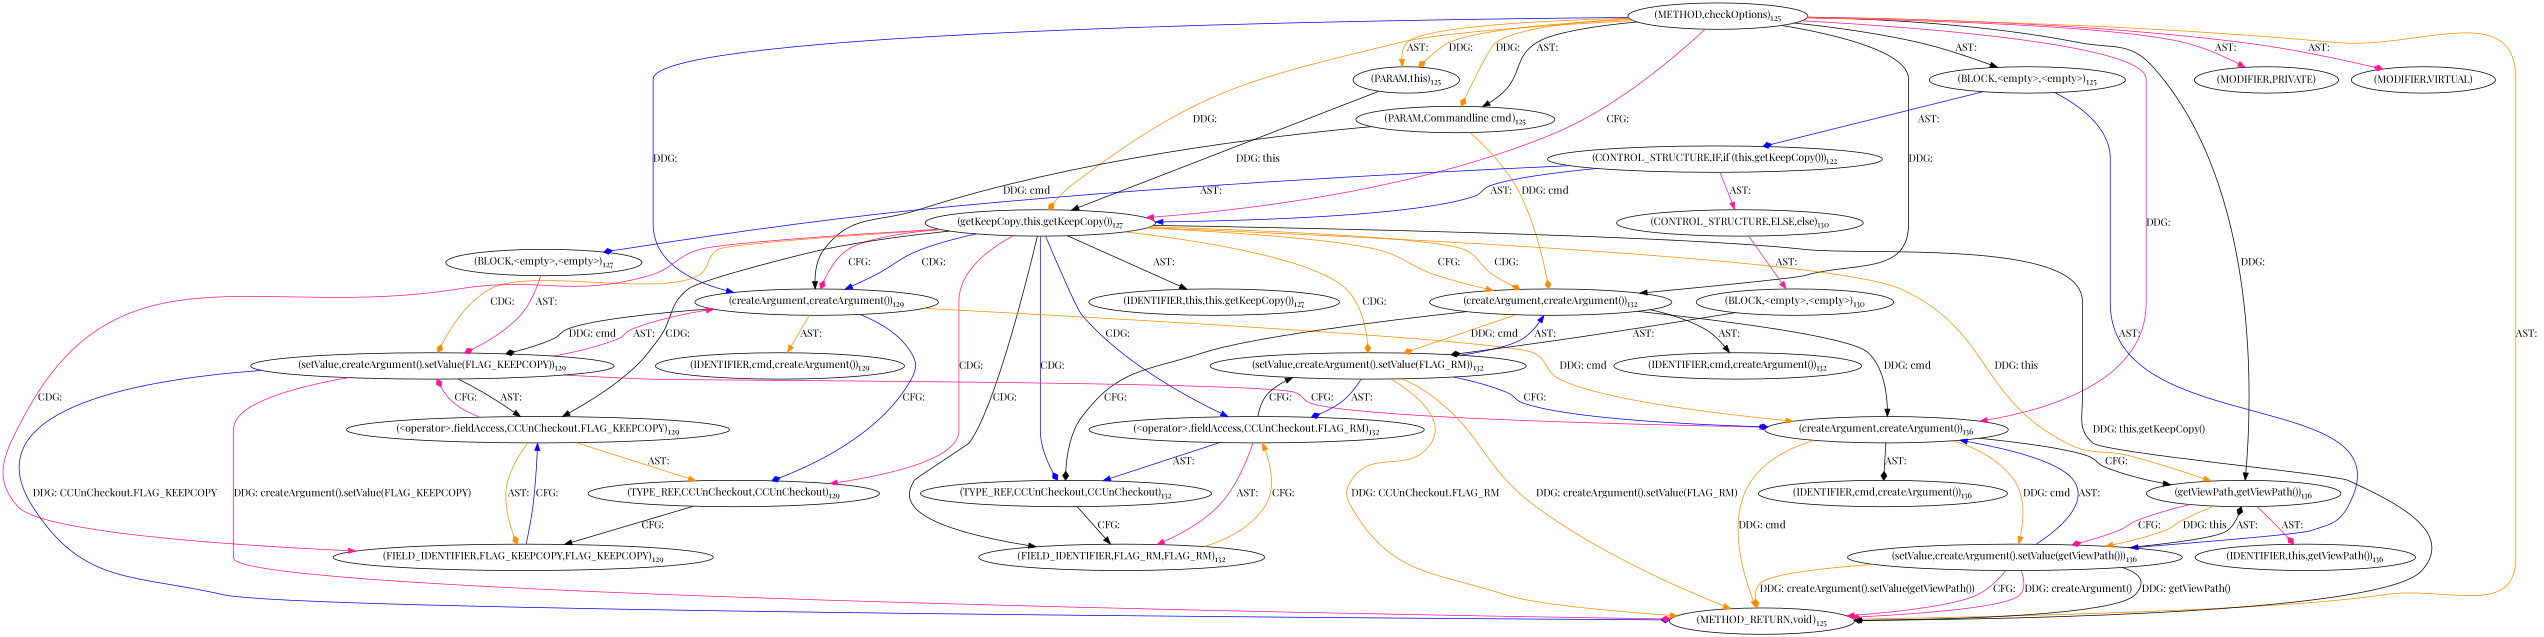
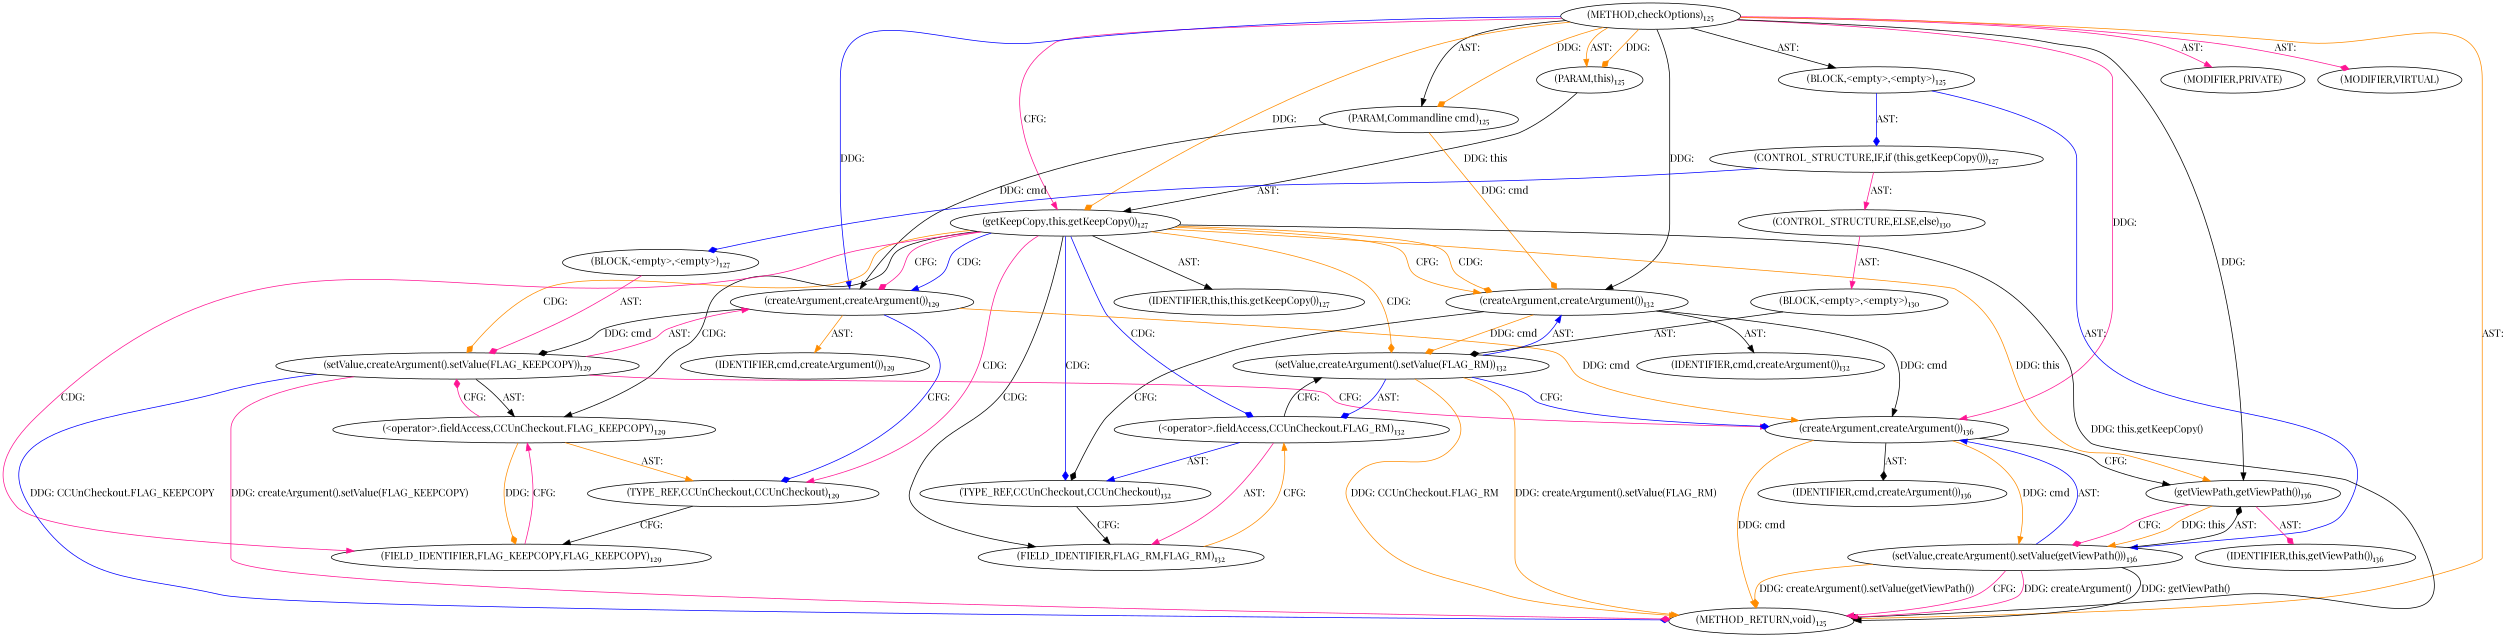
(1832, 158) -> (1993, 158)
(1383, 212) -> none
(1112, 345) -> (1137, 344)
(520, 494) -> (519, 494)
(534, 498) -> (533, 497)
